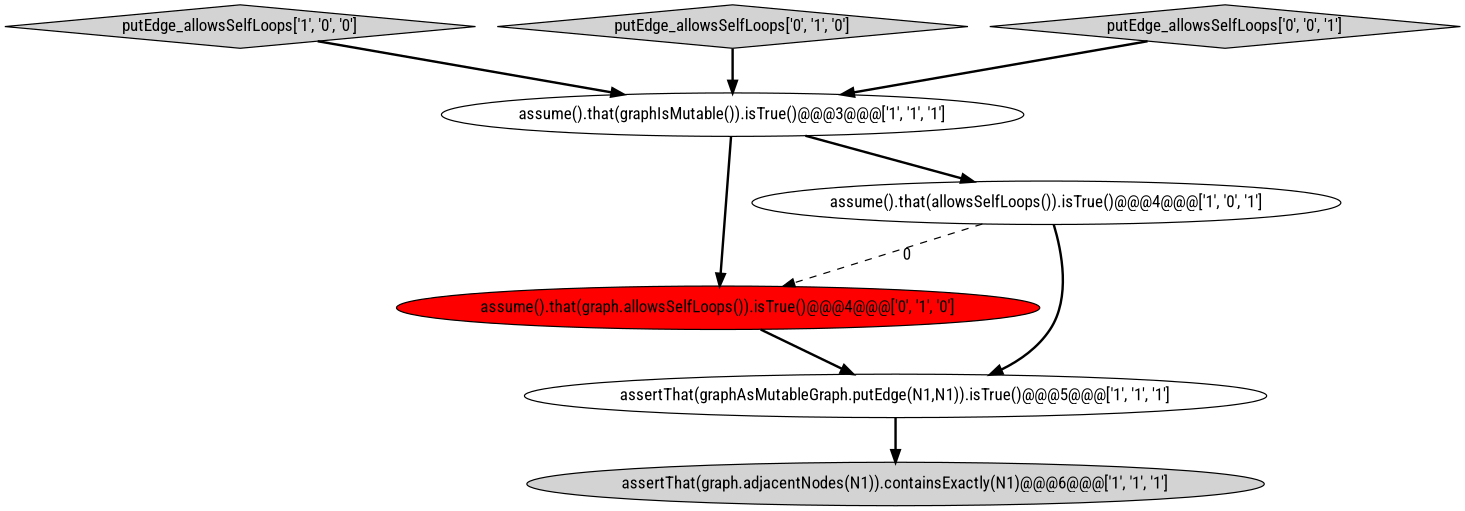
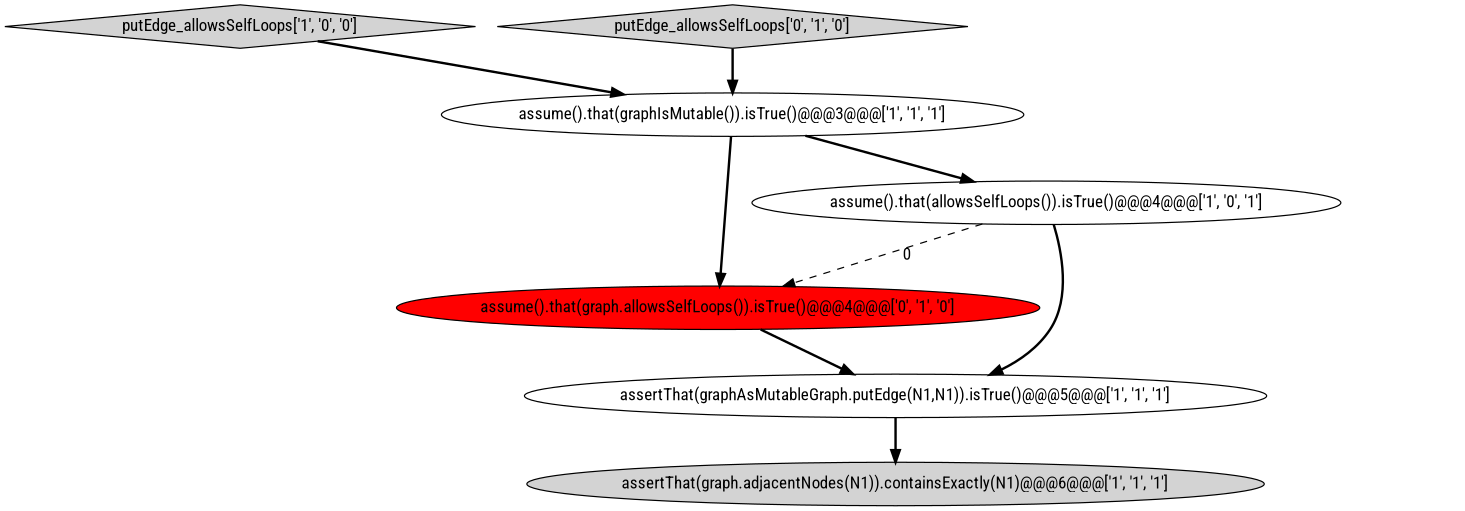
(1225, 27) -> none
